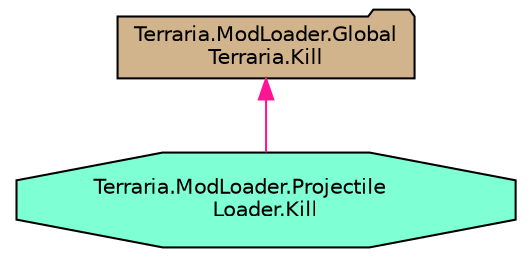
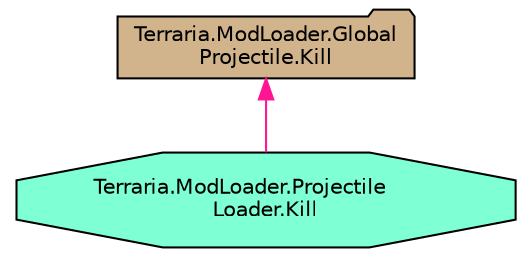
(266, 47) -> (266, 47)
